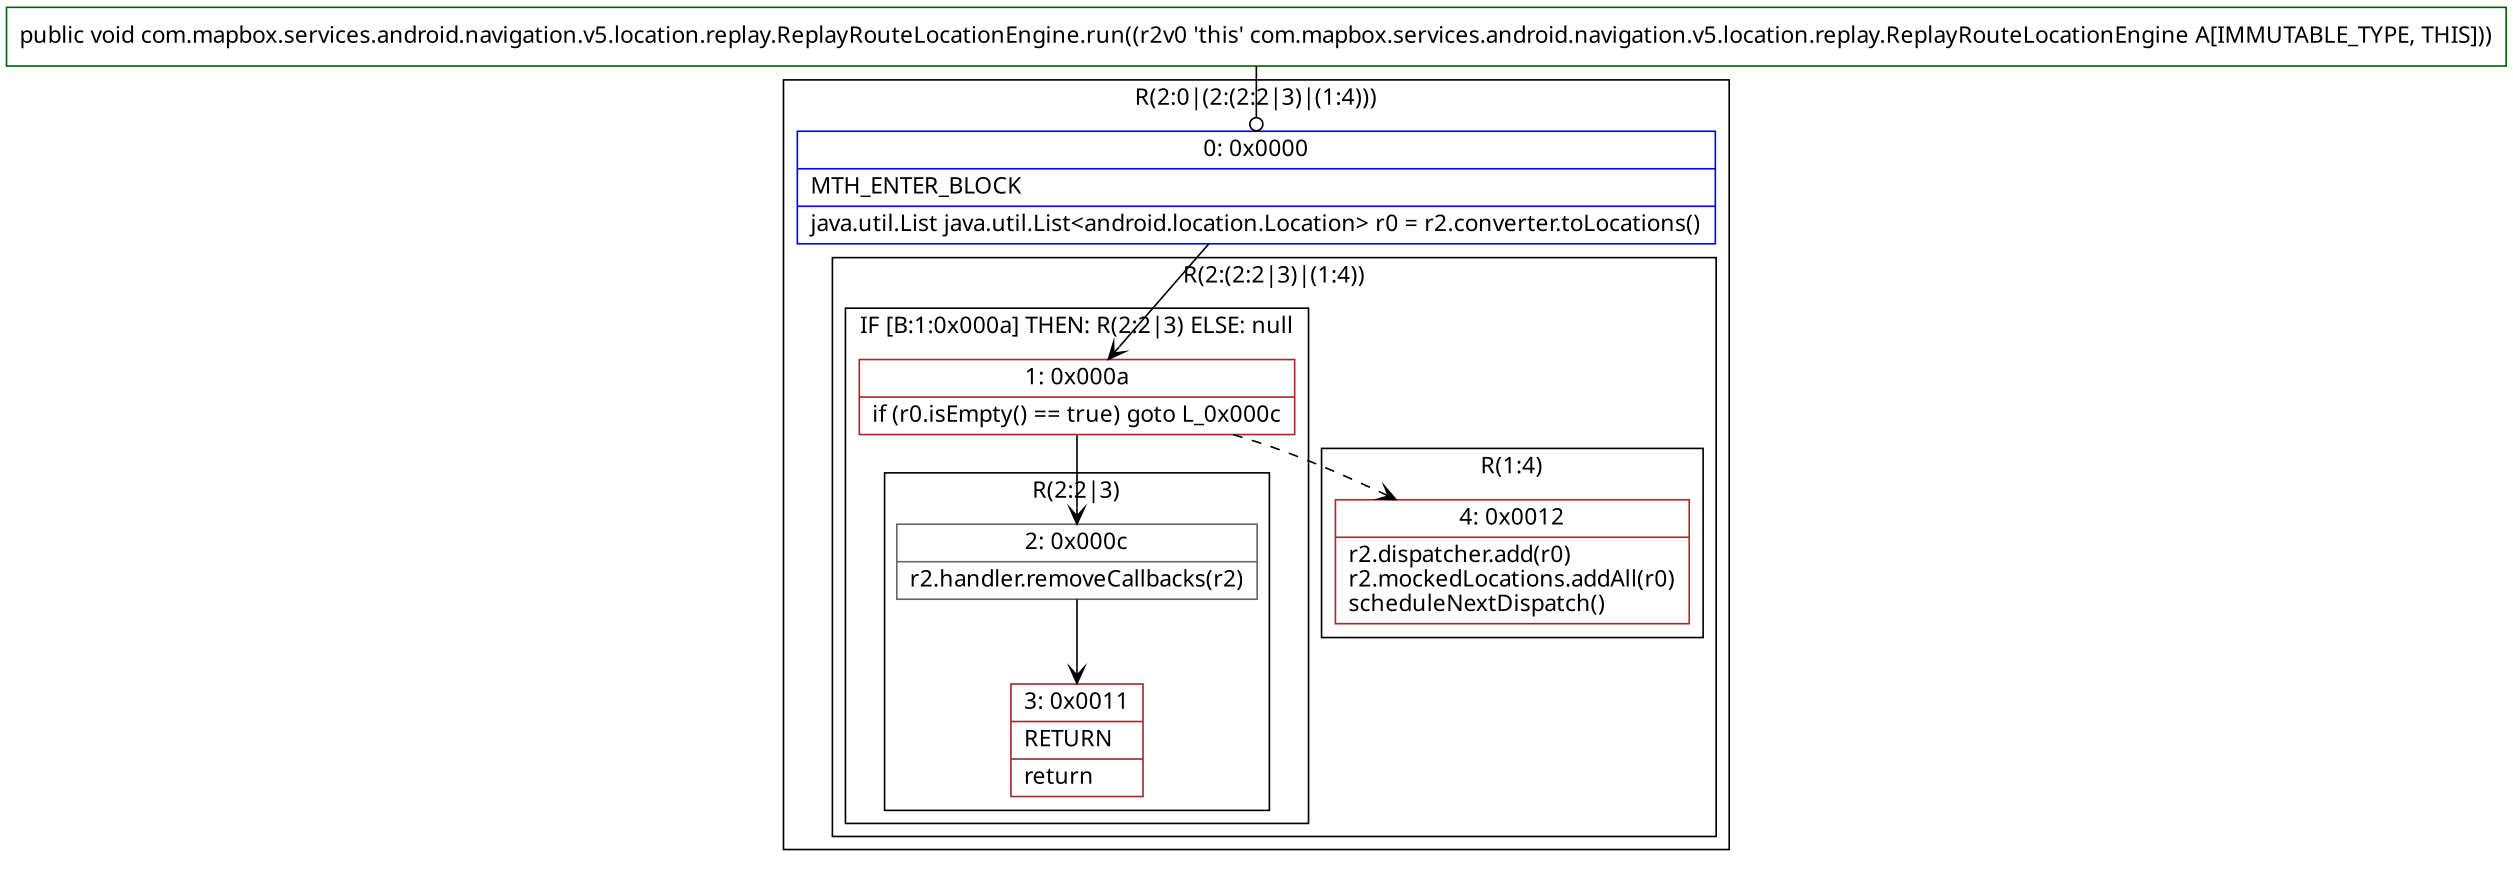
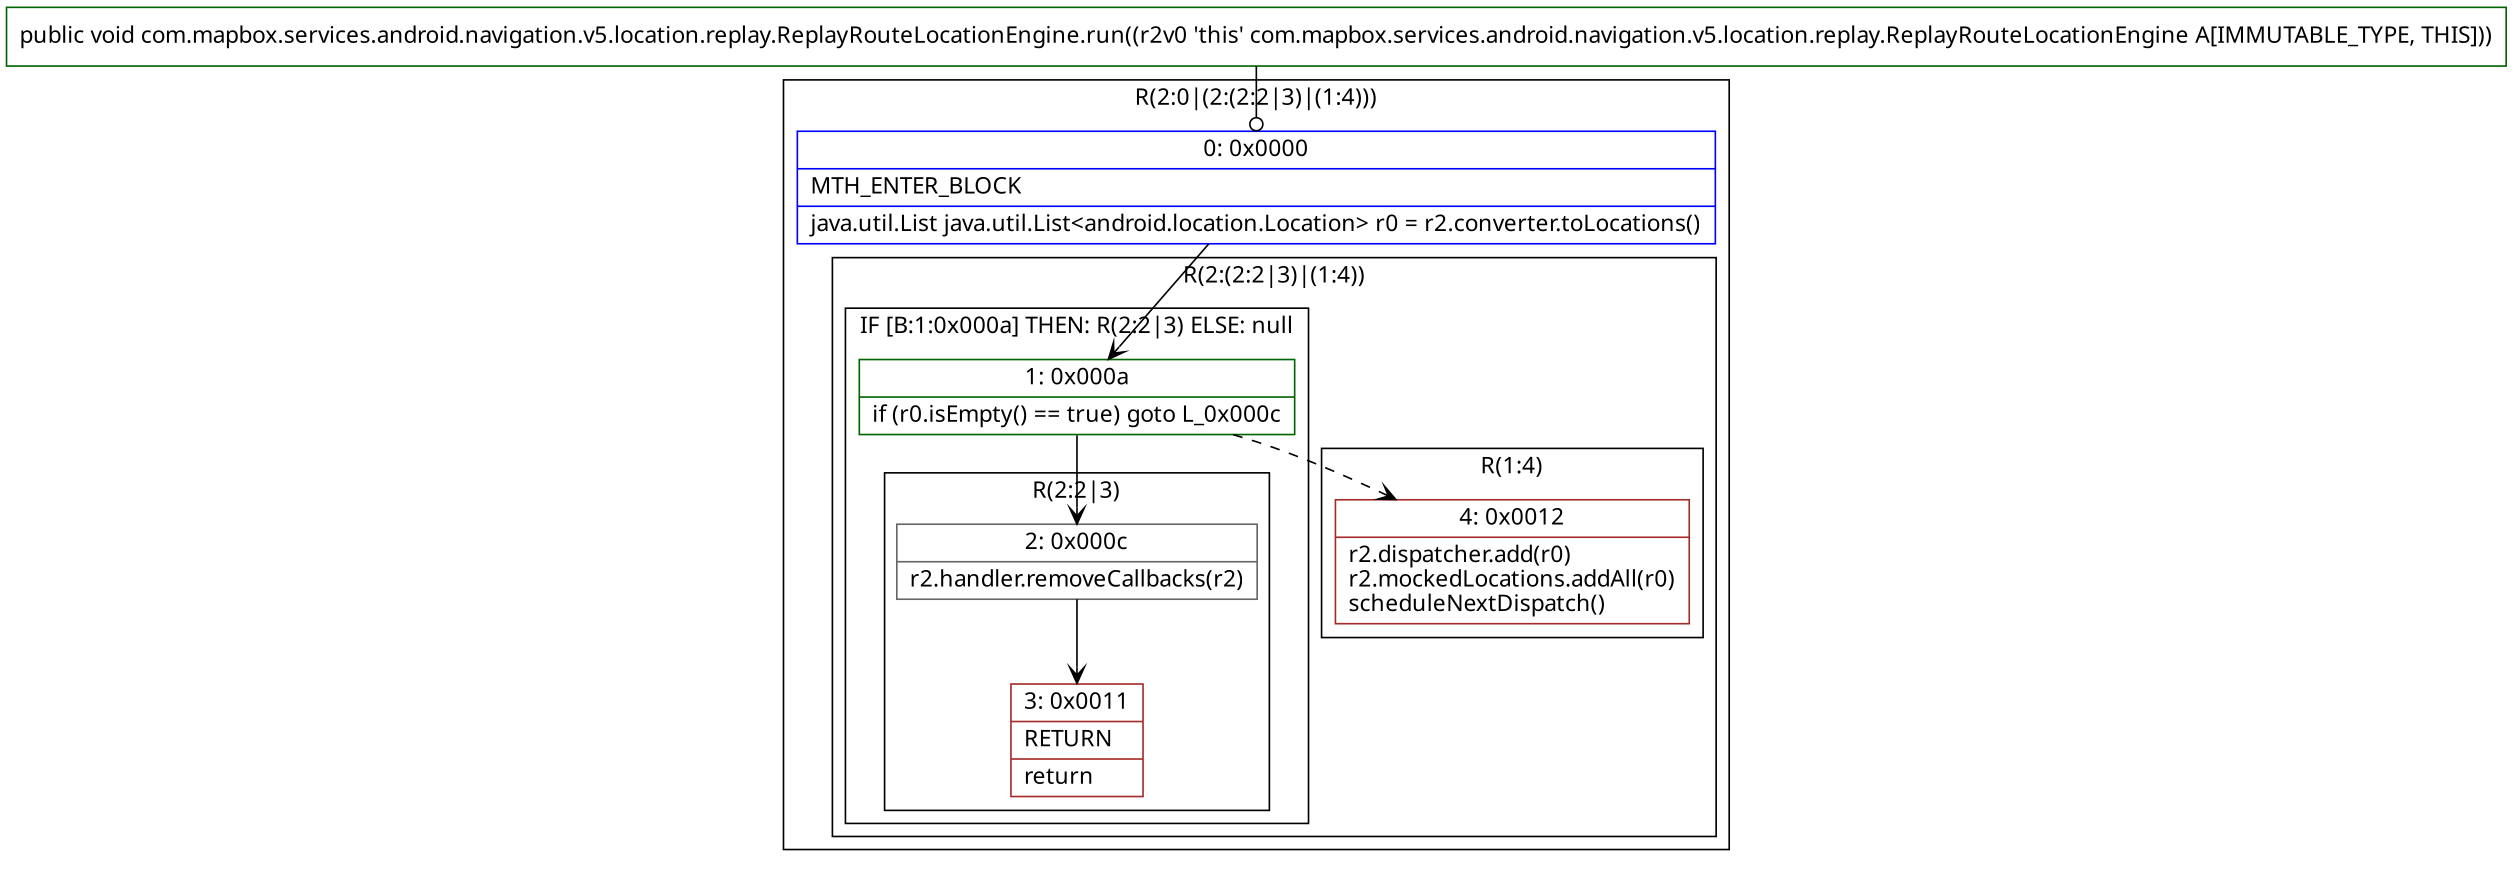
(1077, 397) -> (1077, 397)
